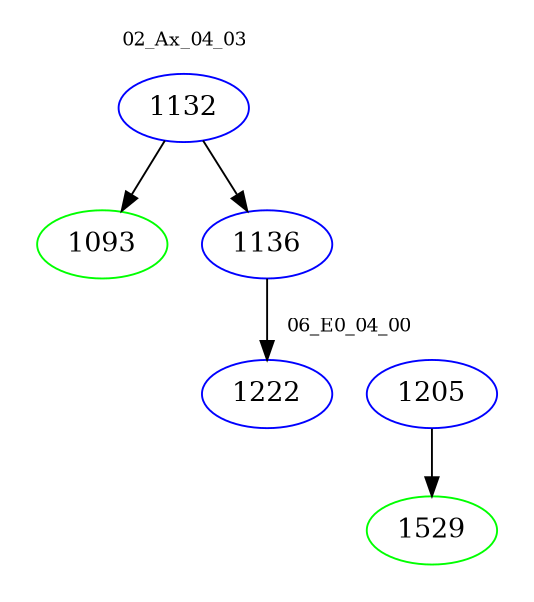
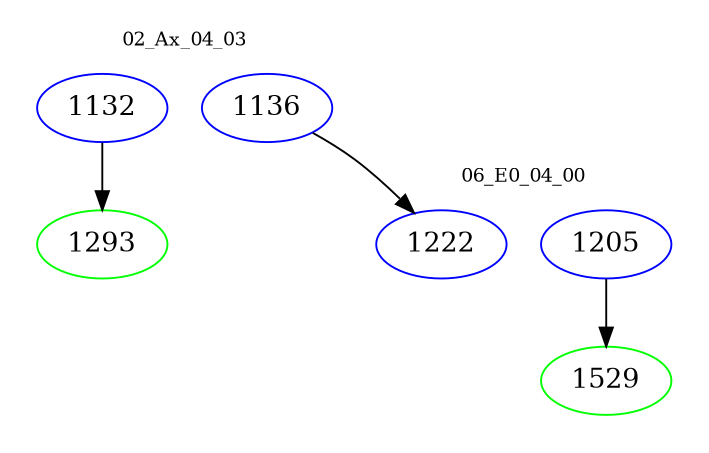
(220, 168) -> none
(102, 244) -> (102, 244)
